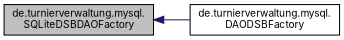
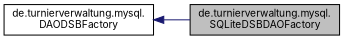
(177, 20) -> (177, 20)
